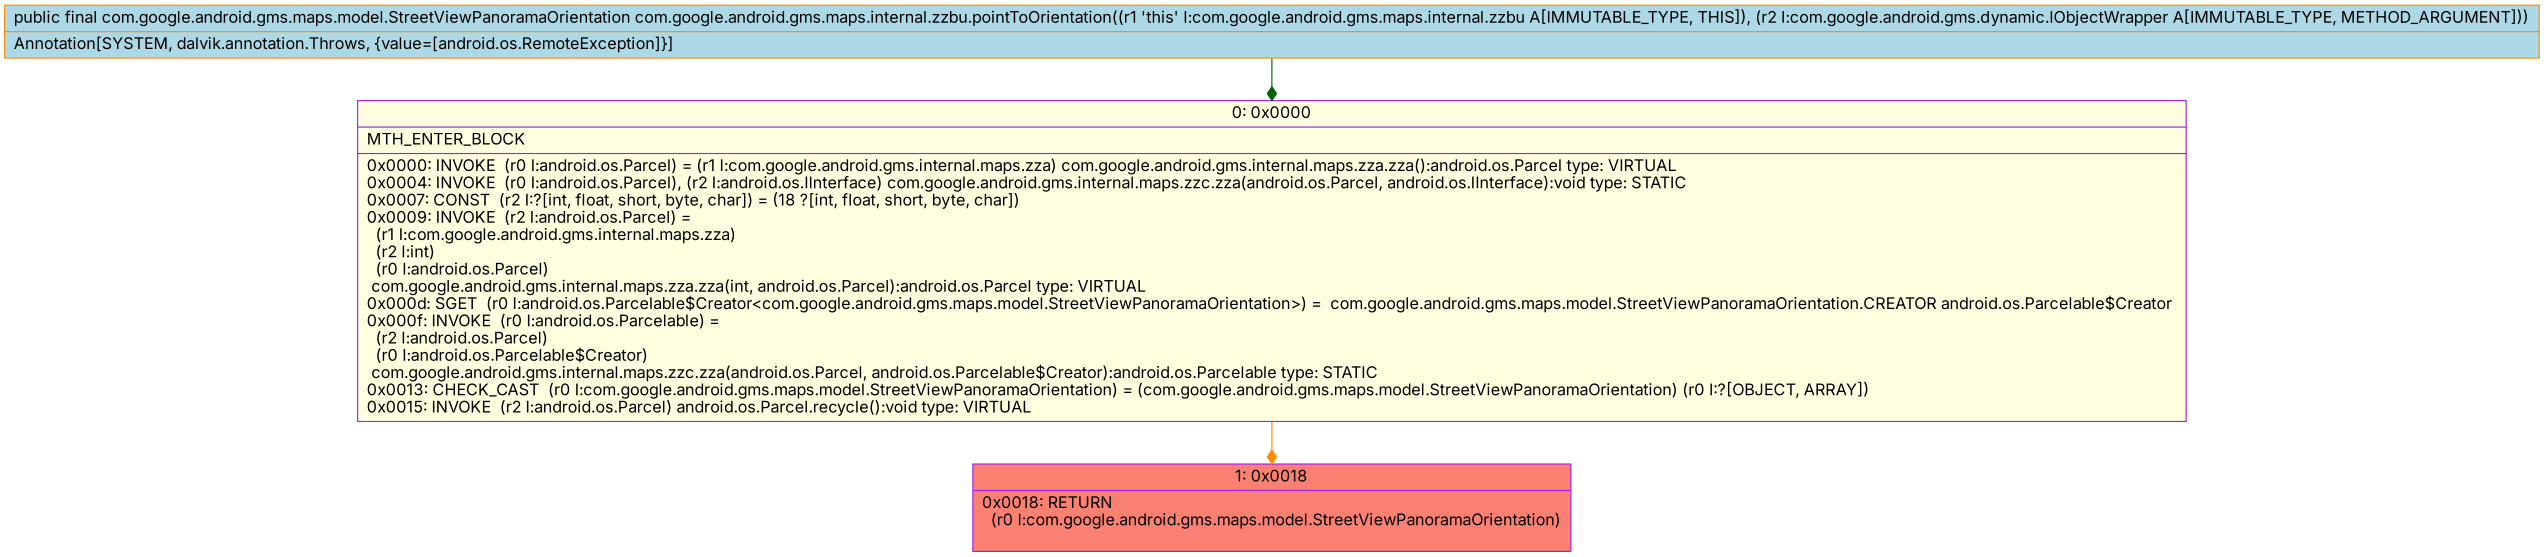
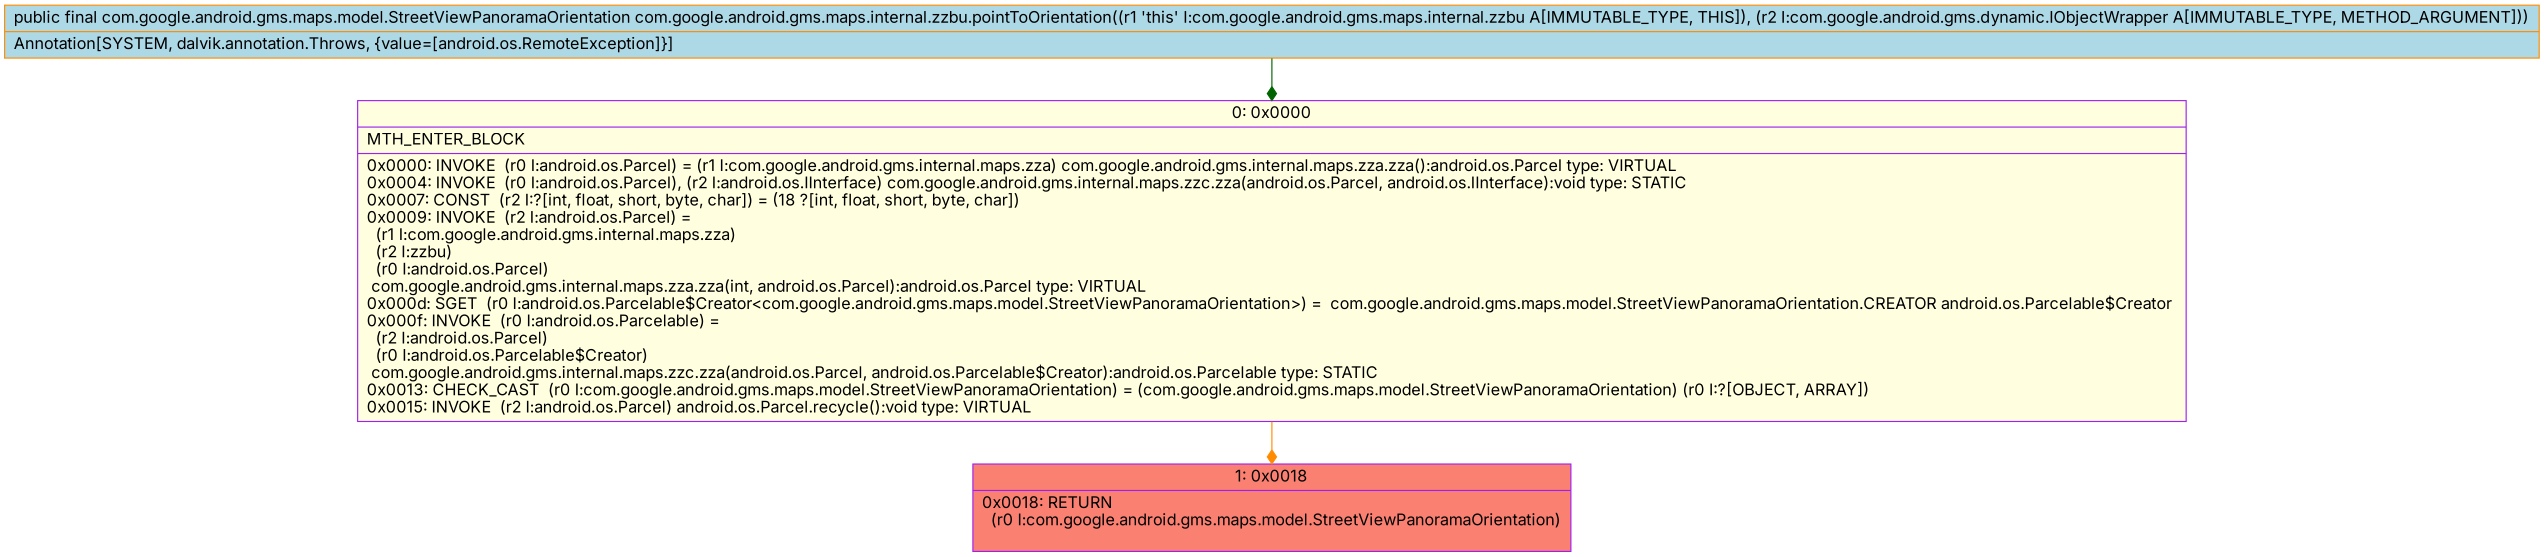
(401, 252) -> (410, 252)
